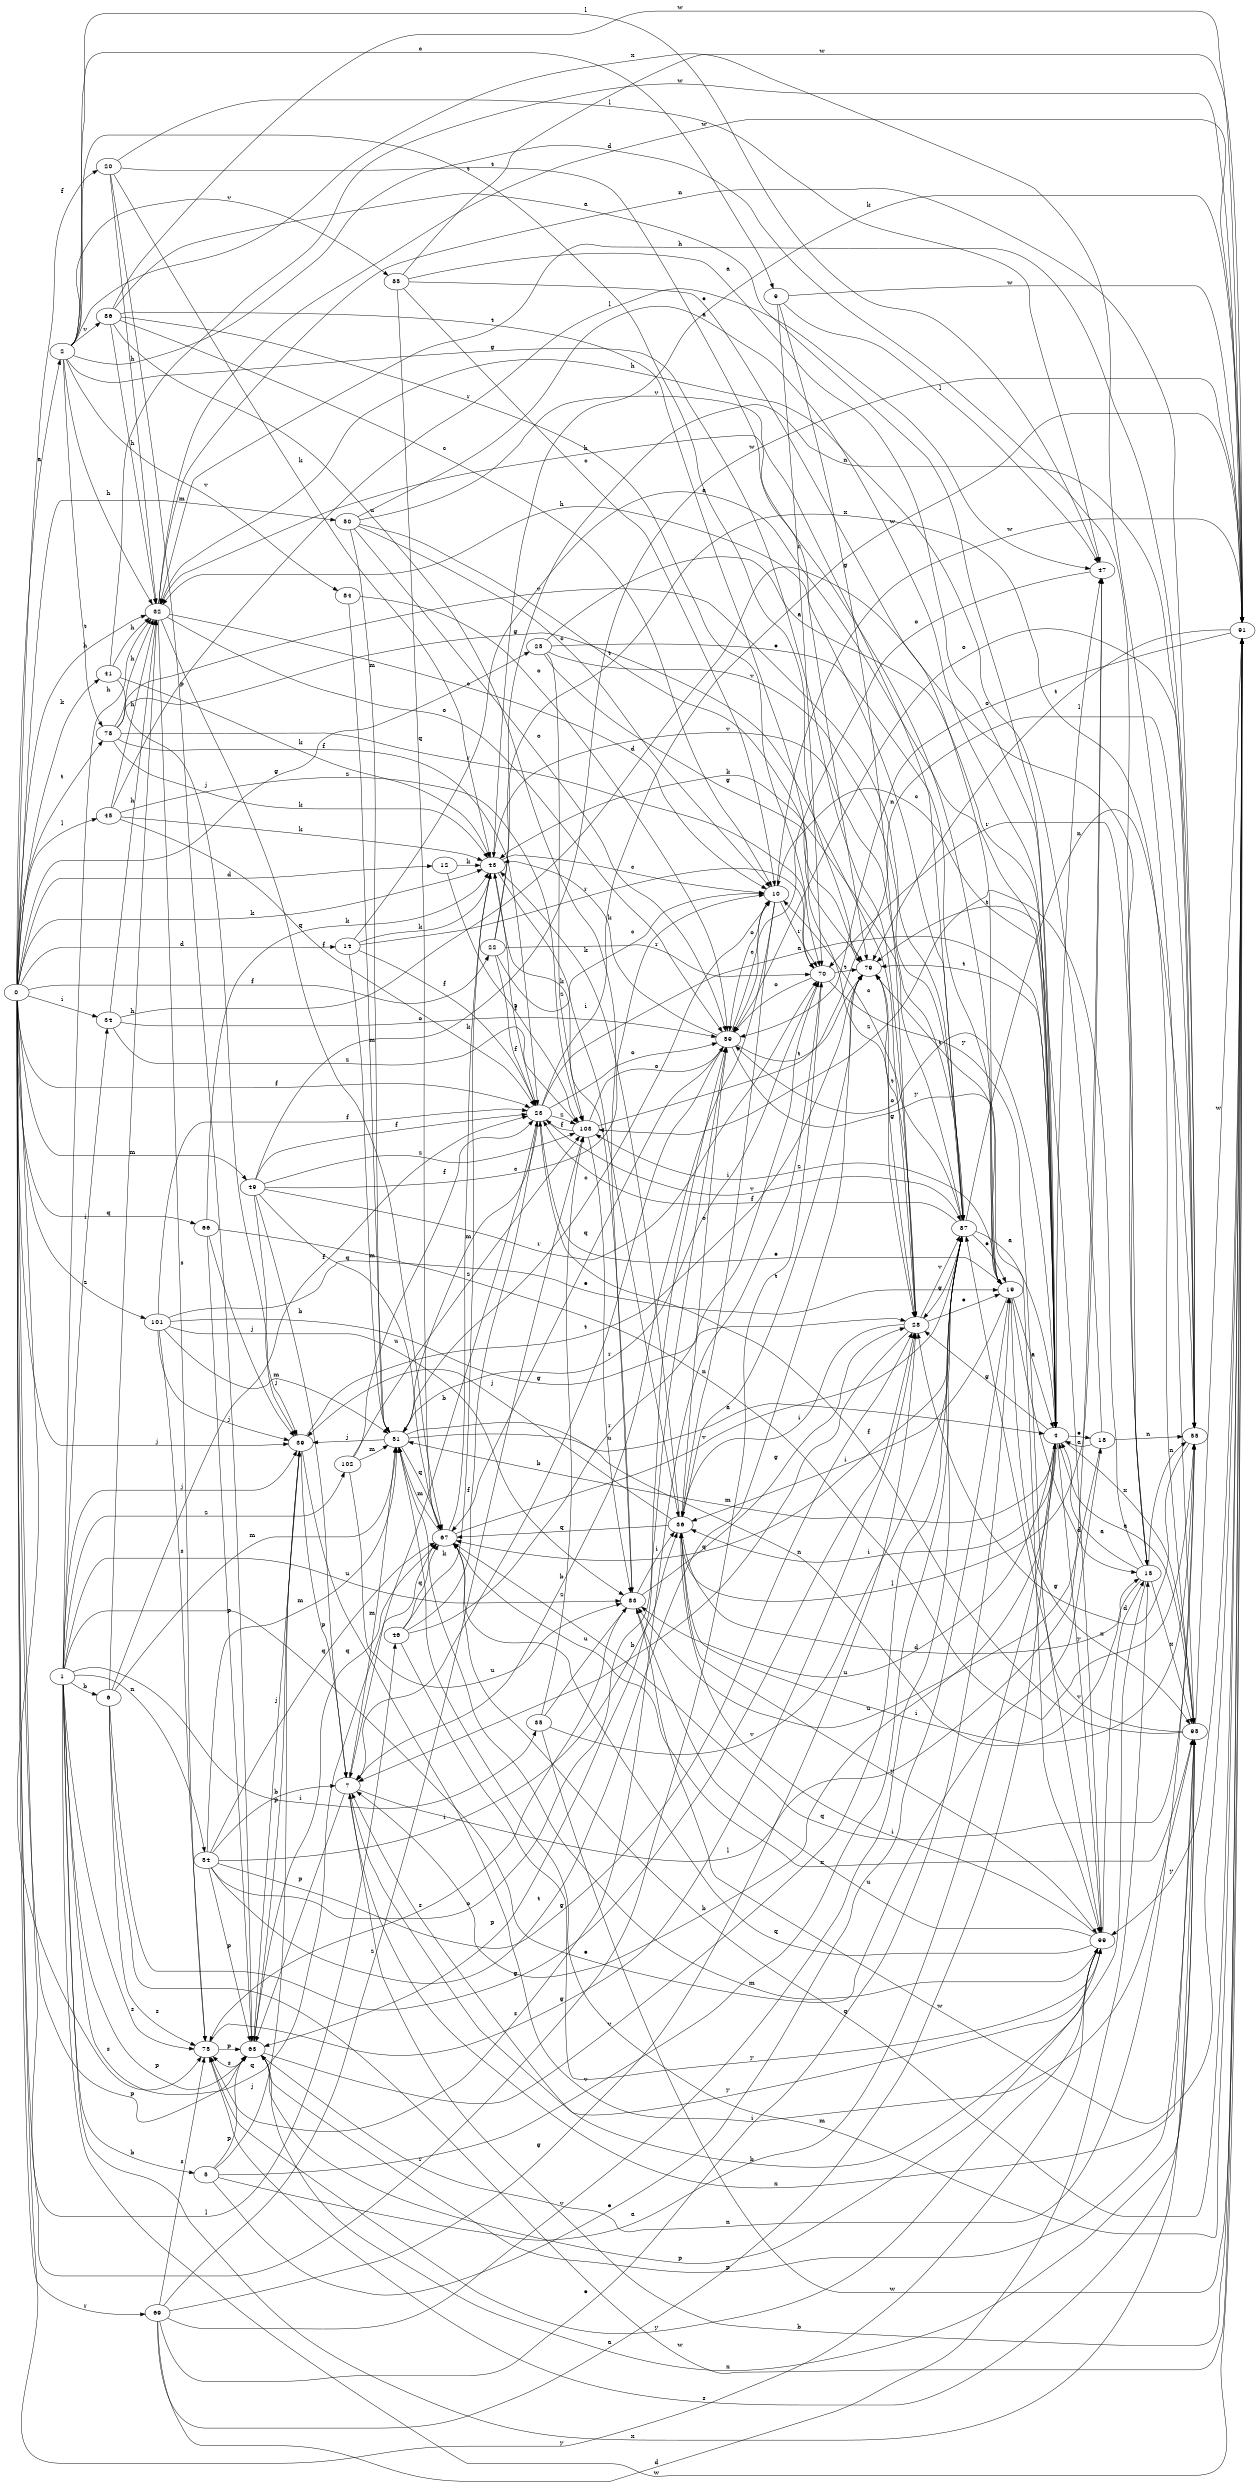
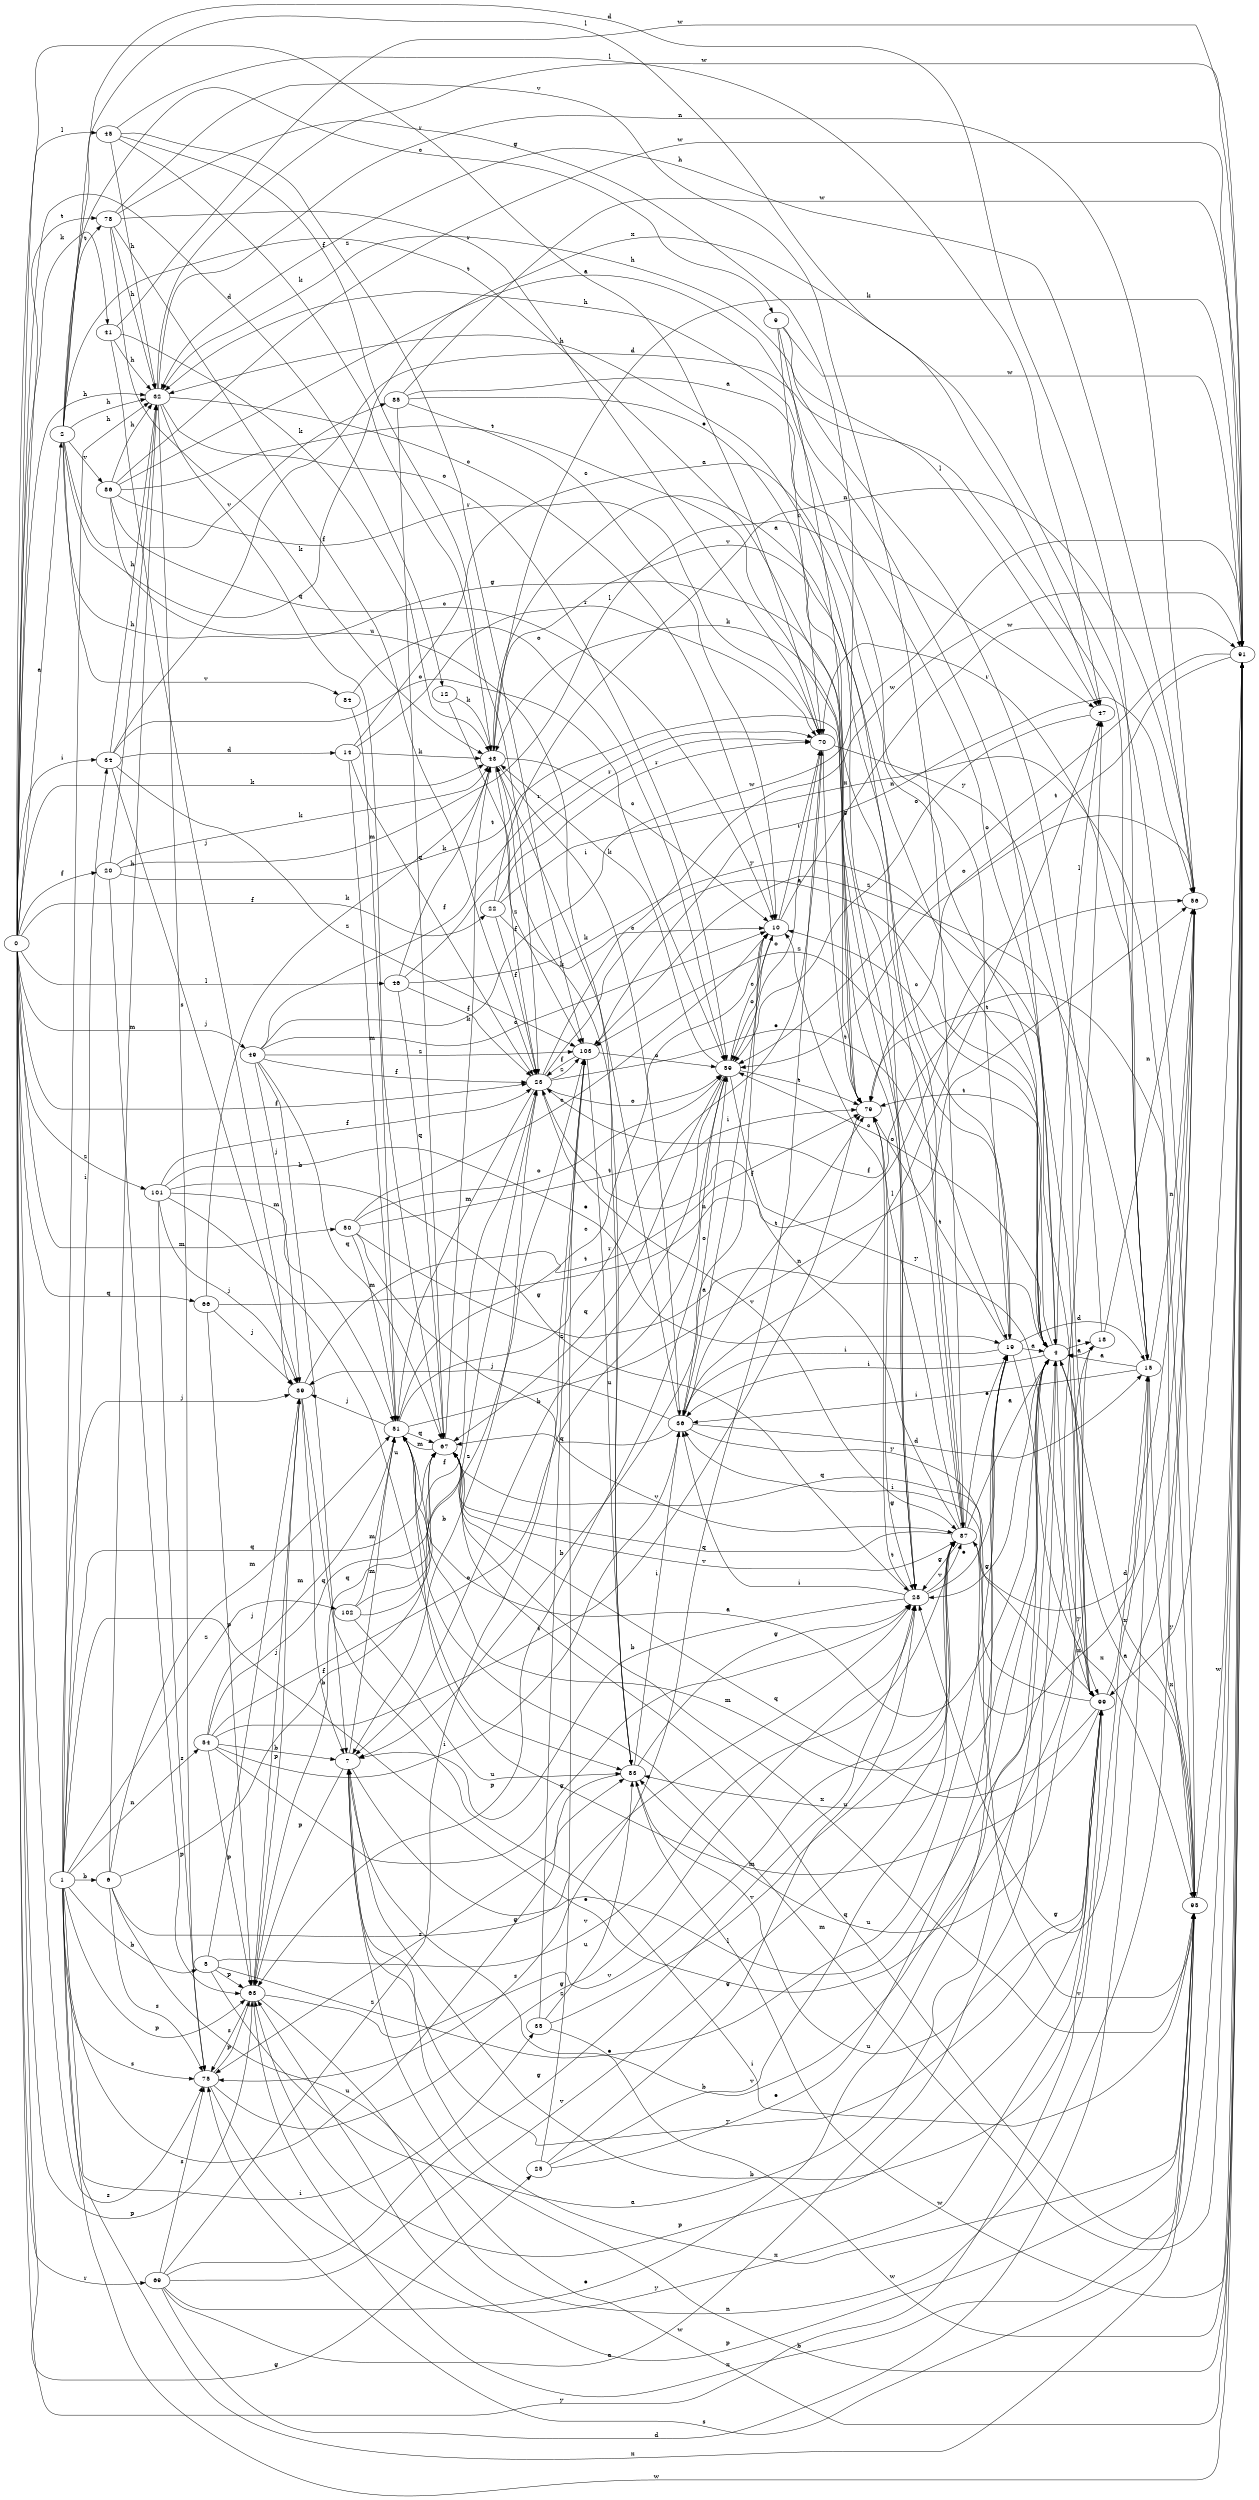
(987, 834) -> (883, 788)
(159, 948) -> (225, 753)
(29, 1338) -> (208, 1072)
(1195, 1436) -> (1195, 901)
(324, 1625) -> (324, 1683)
